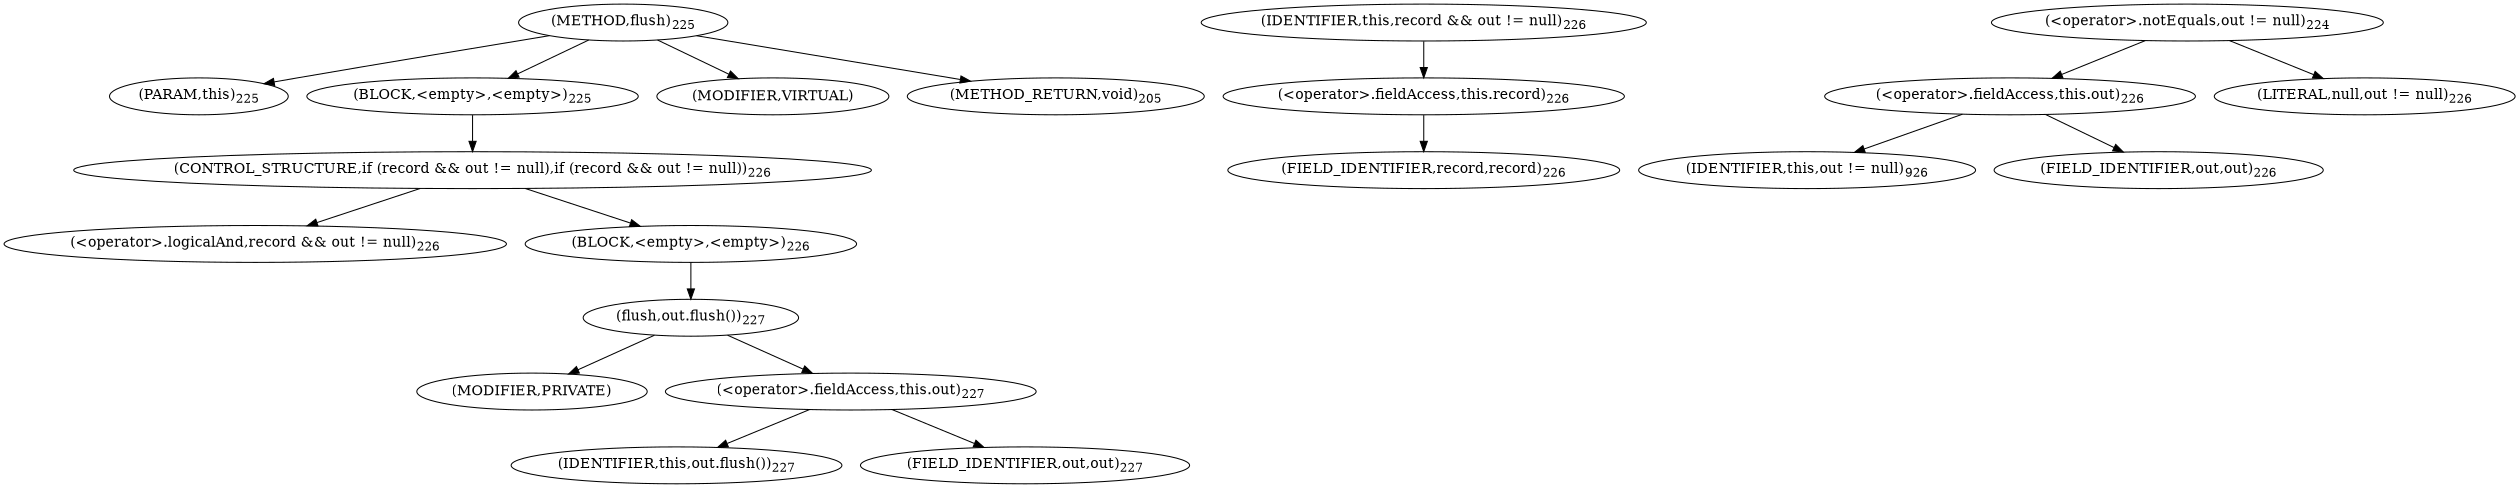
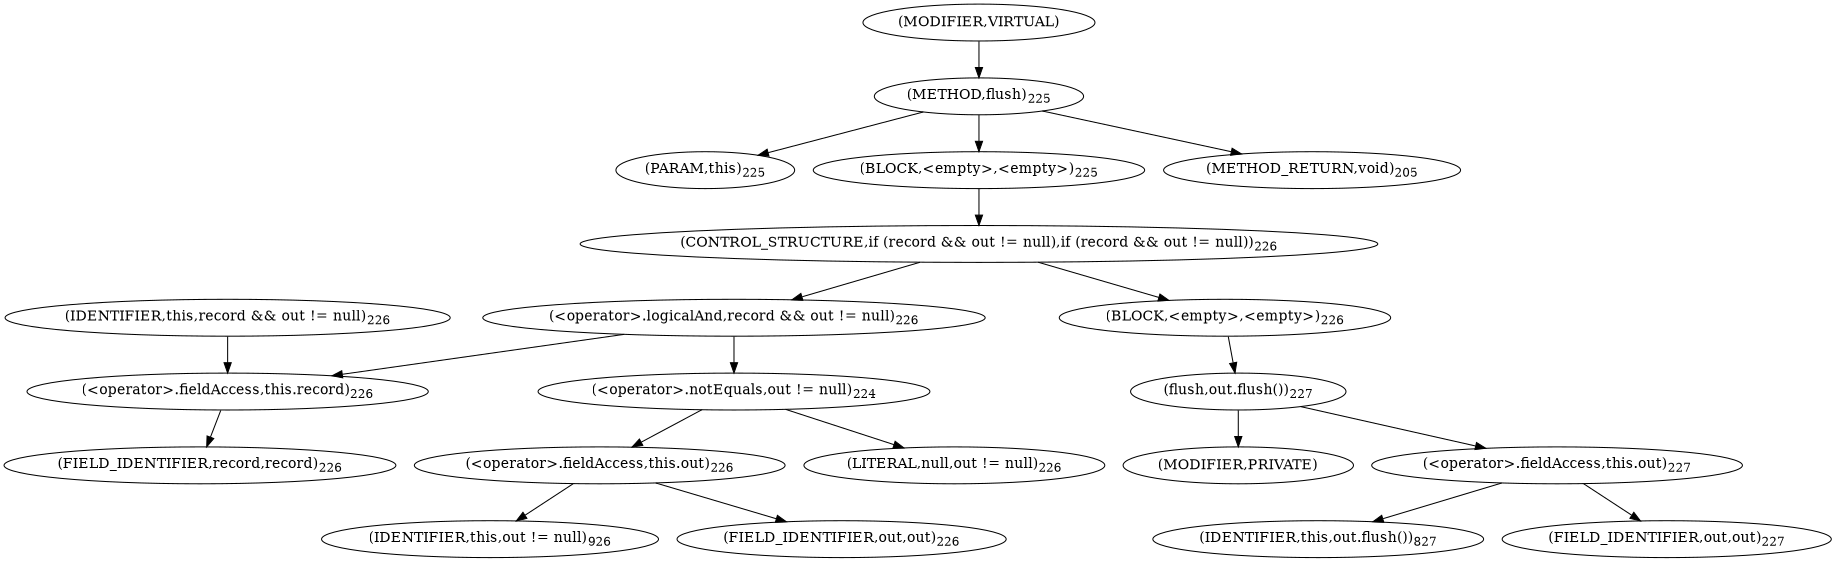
(693, 57) -> (979, 54)
none -> (734, 350)
none -> (483, 354)
(784, 464) -> (1425, 538)
